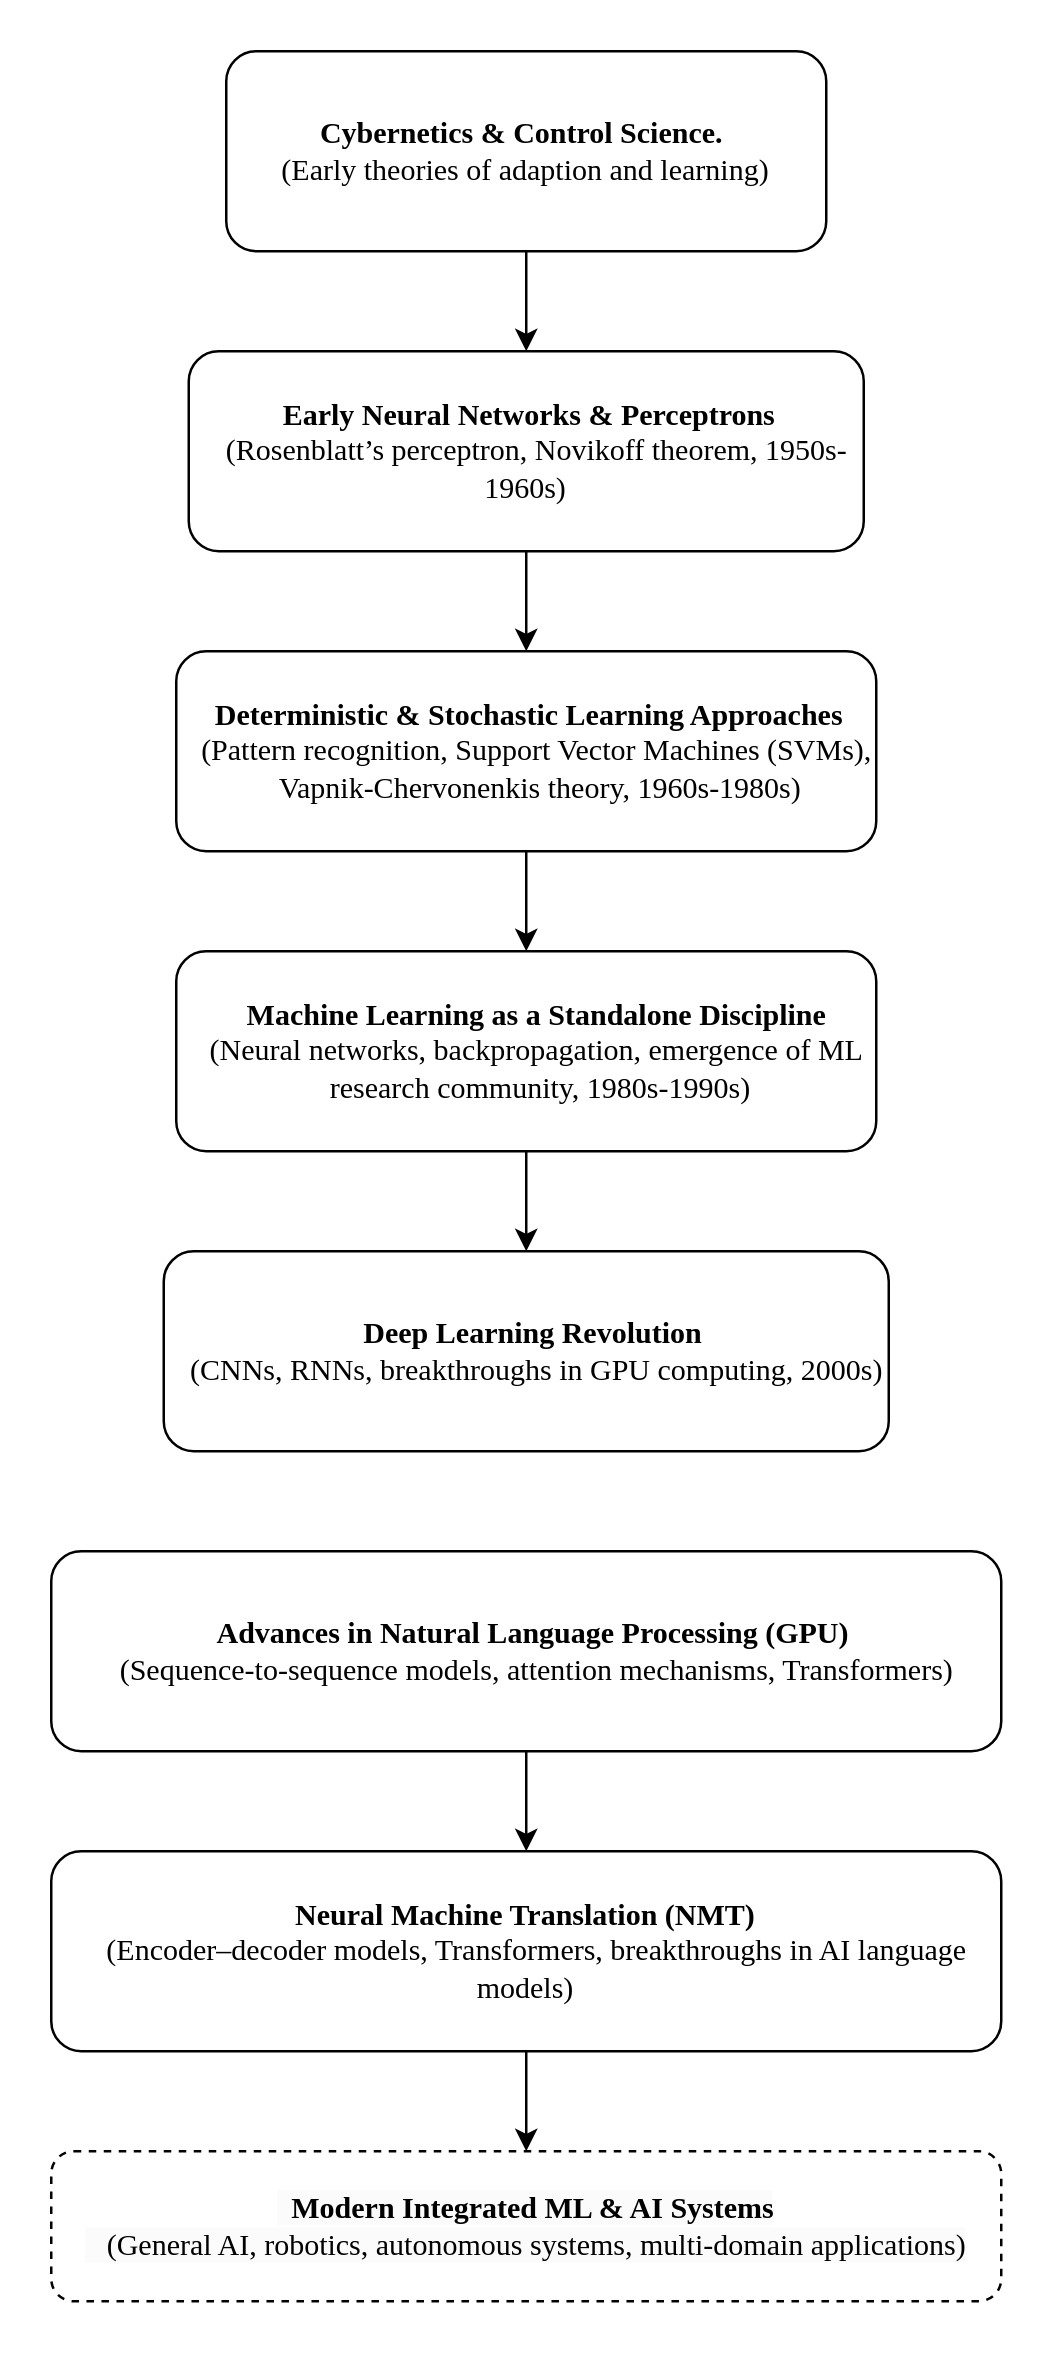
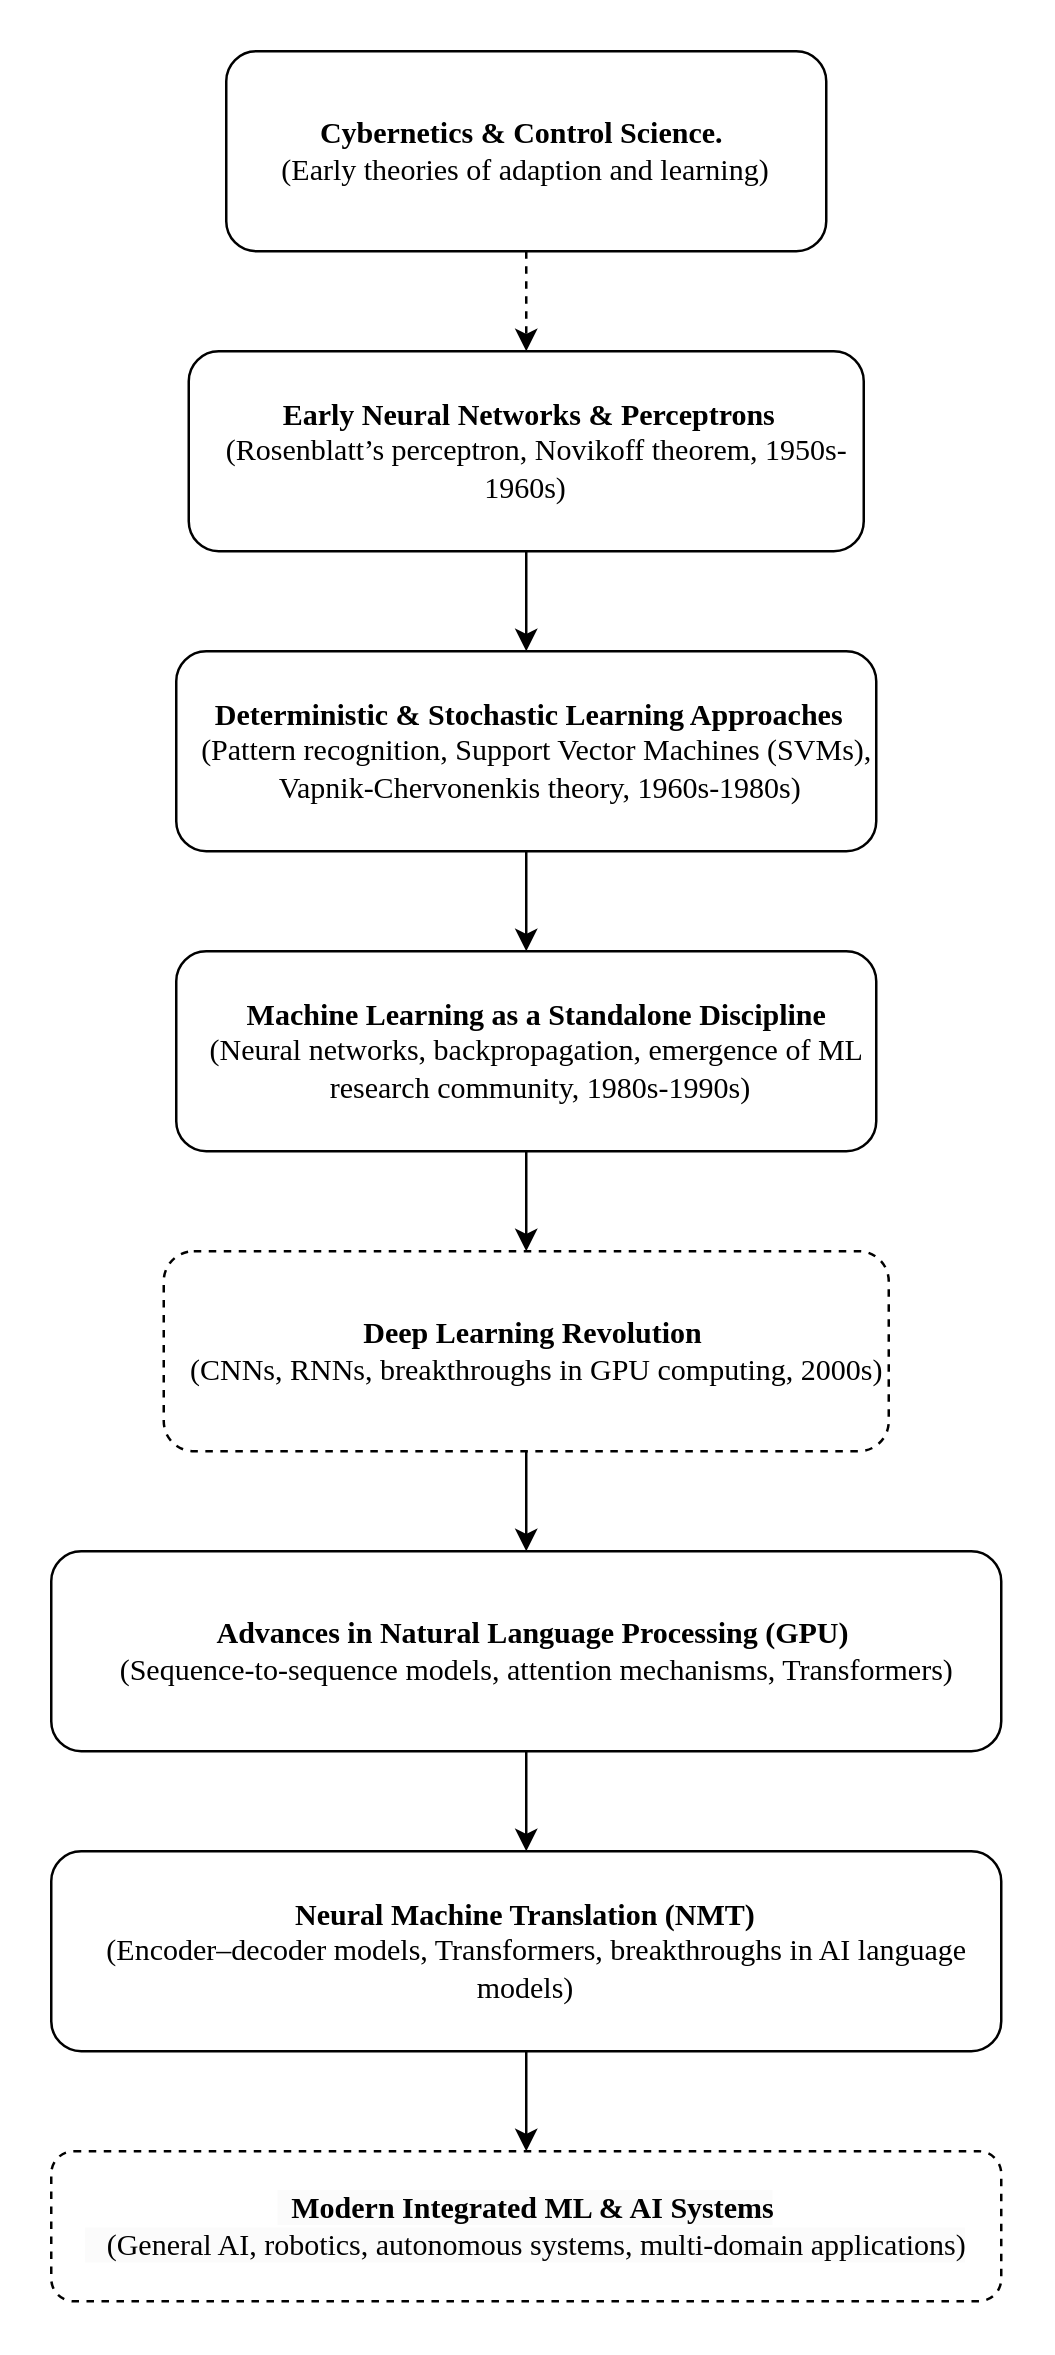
(526, 292) -> (526, 292)
(526, 1351) -> (526, 1351)
none -> (526, 1493)
